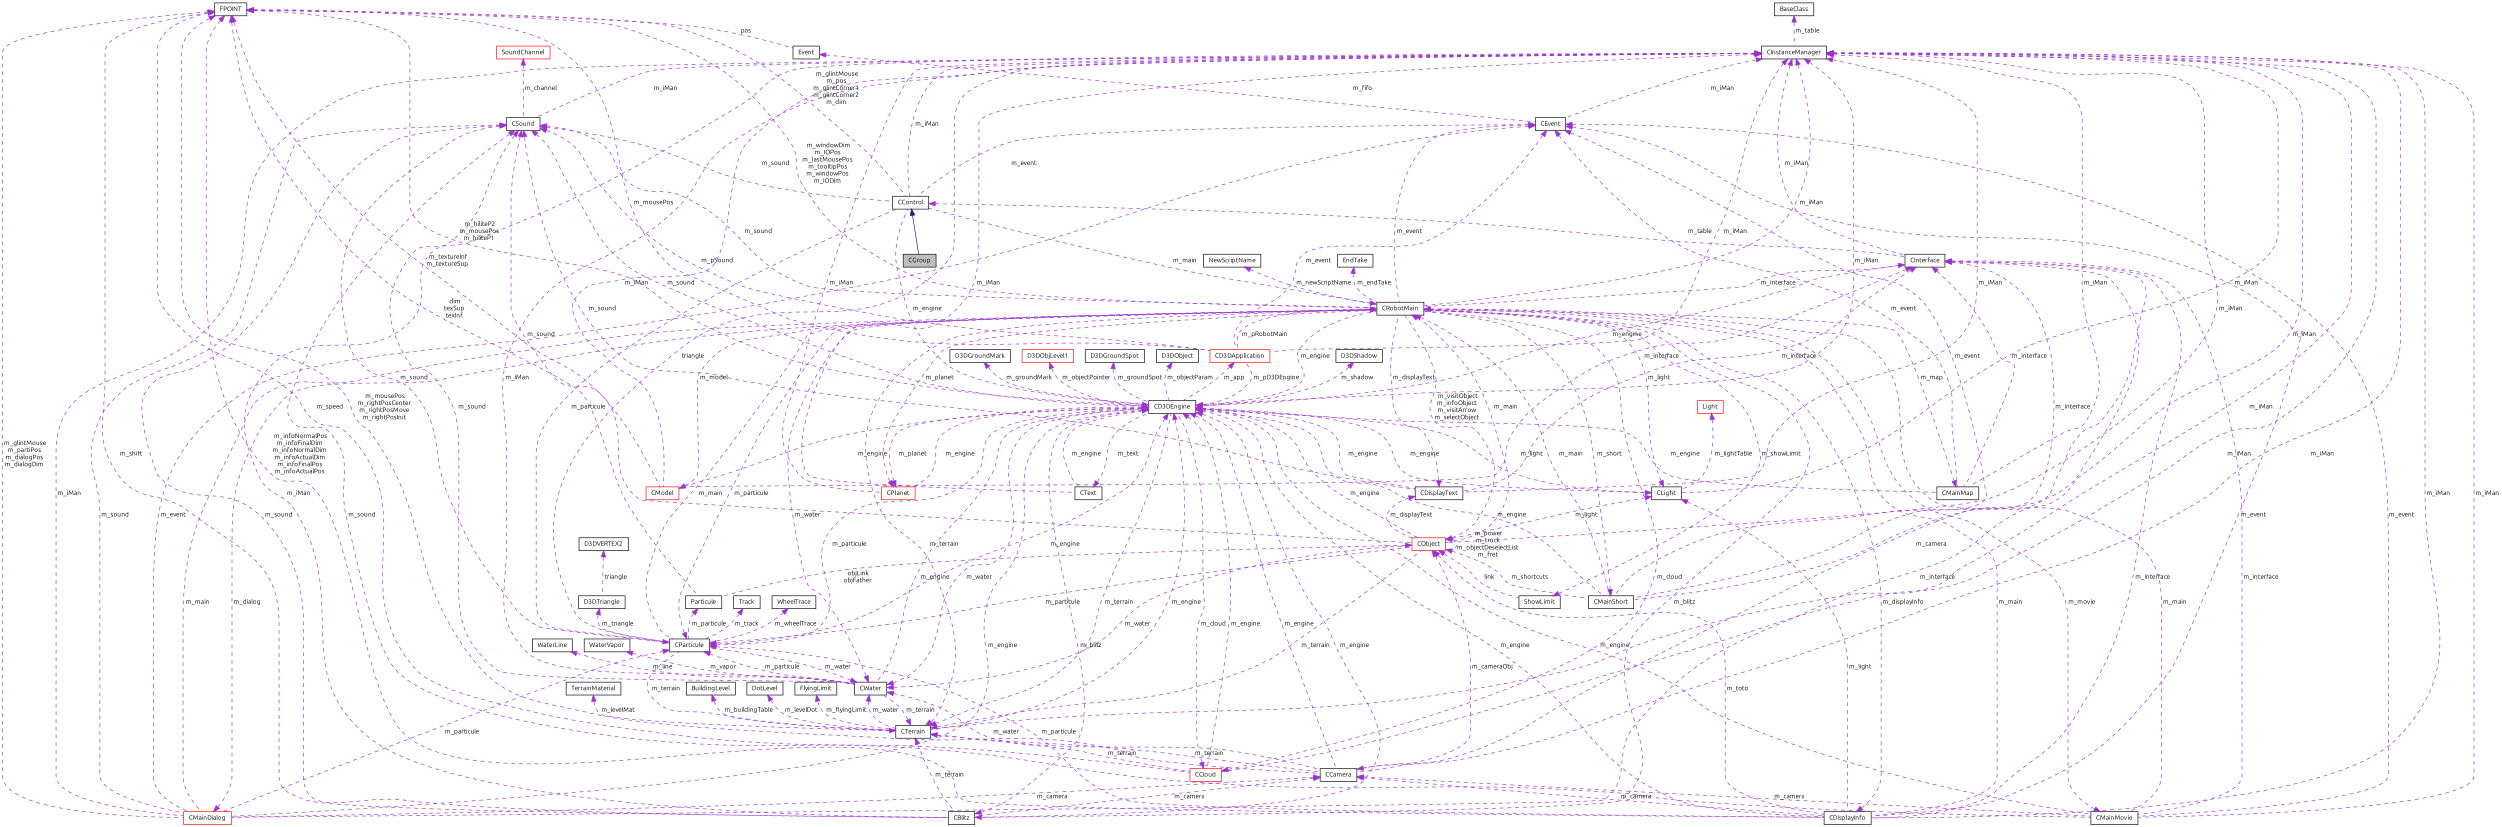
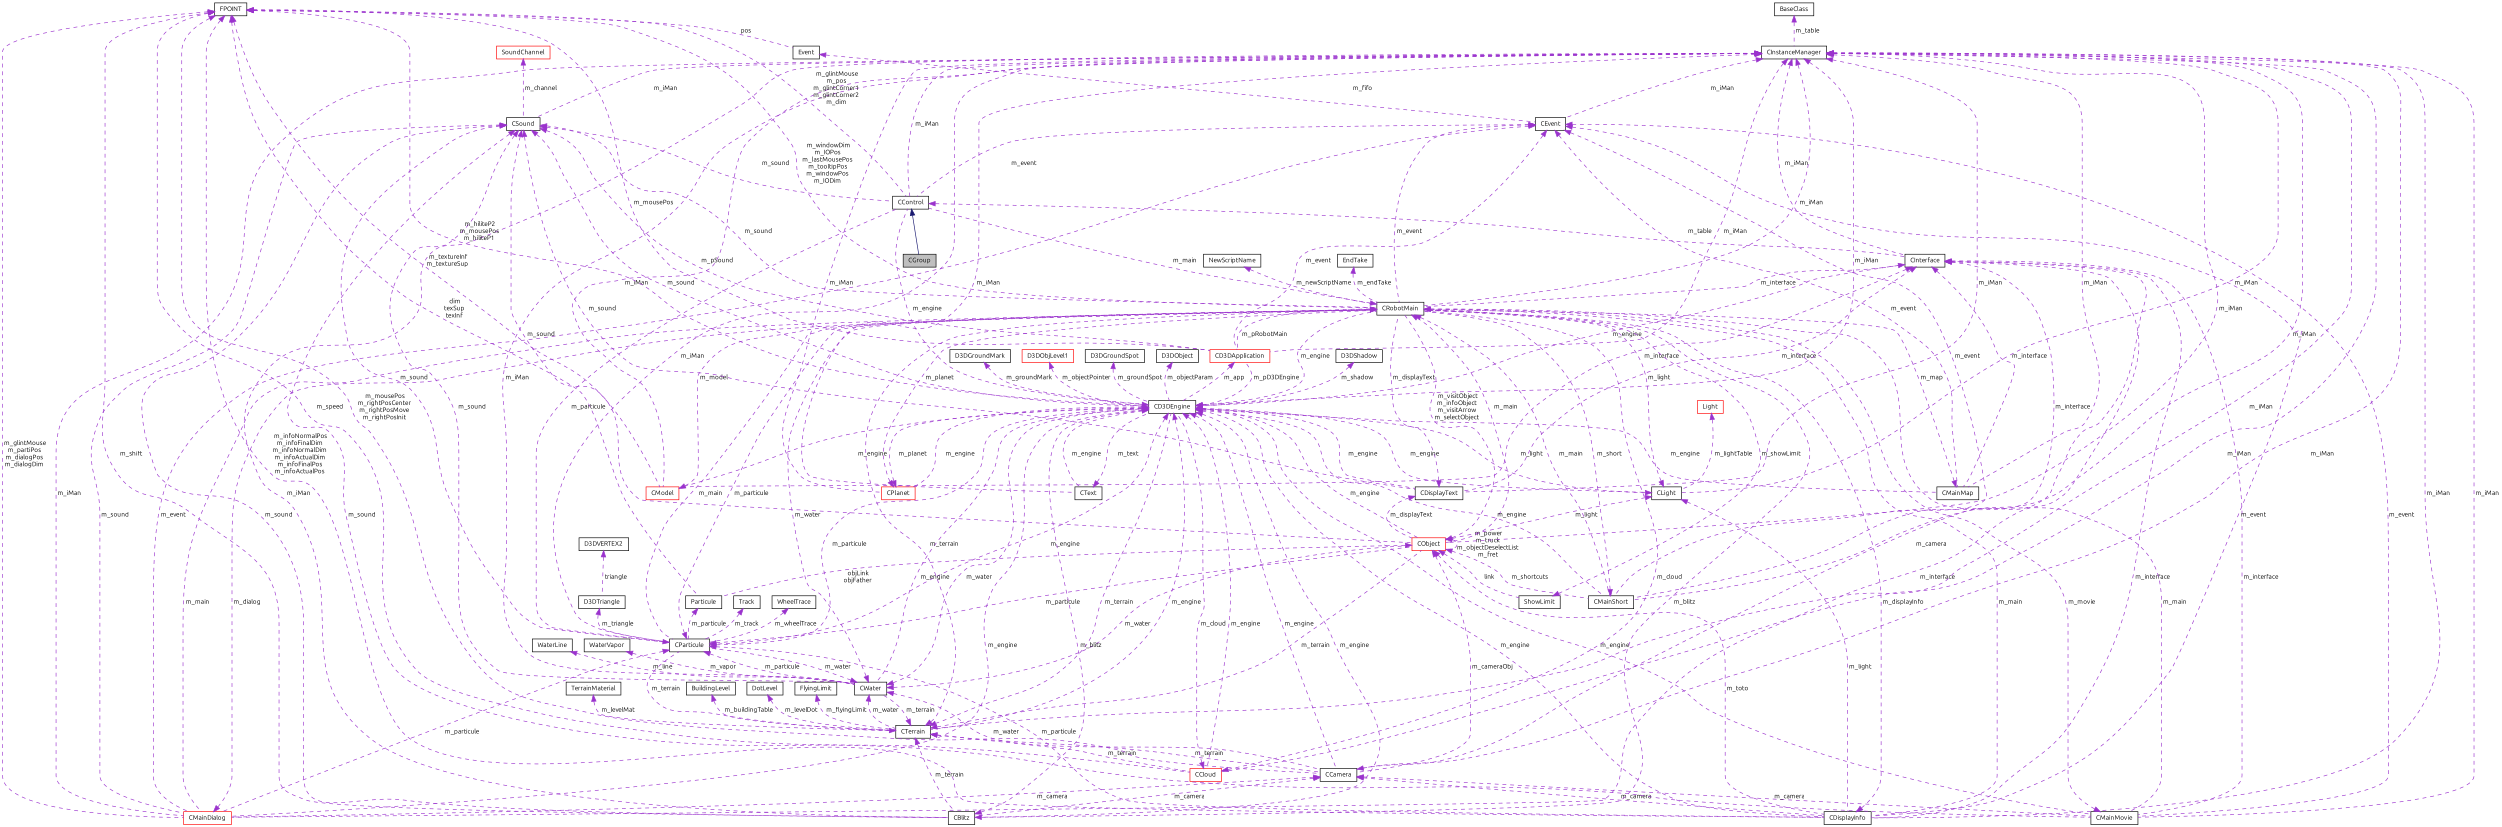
(692, 356) -> (692, 356)
